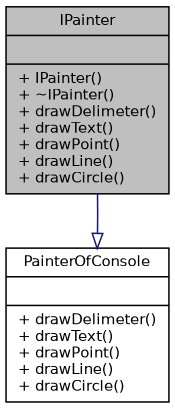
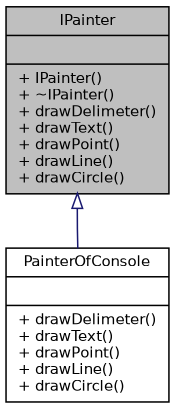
(98, 213) -> (77, 228)
